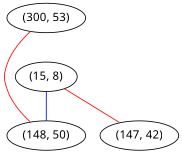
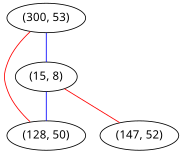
none -> (46, 47)
(46, 136) -> (46, 136)
(139, 136) -> (139, 136)
